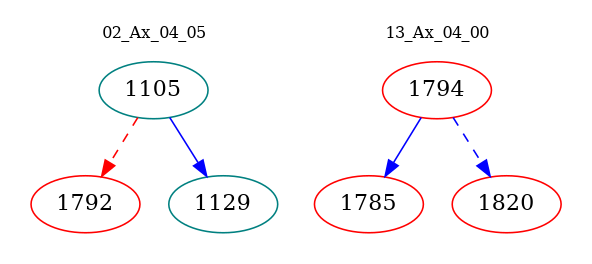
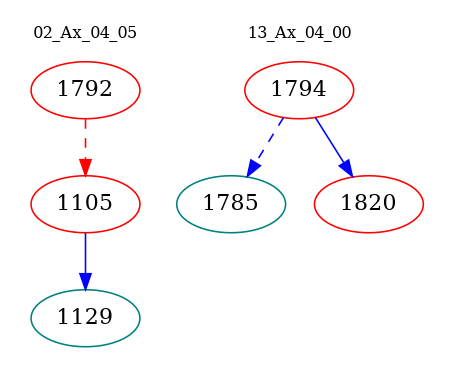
(154, 90) -> (86, 204)
(124, 140) -> (86, 139)
(407, 140) -> (270, 140)
(467, 140) -> (330, 140)
(369, 204) -> (231, 204)
